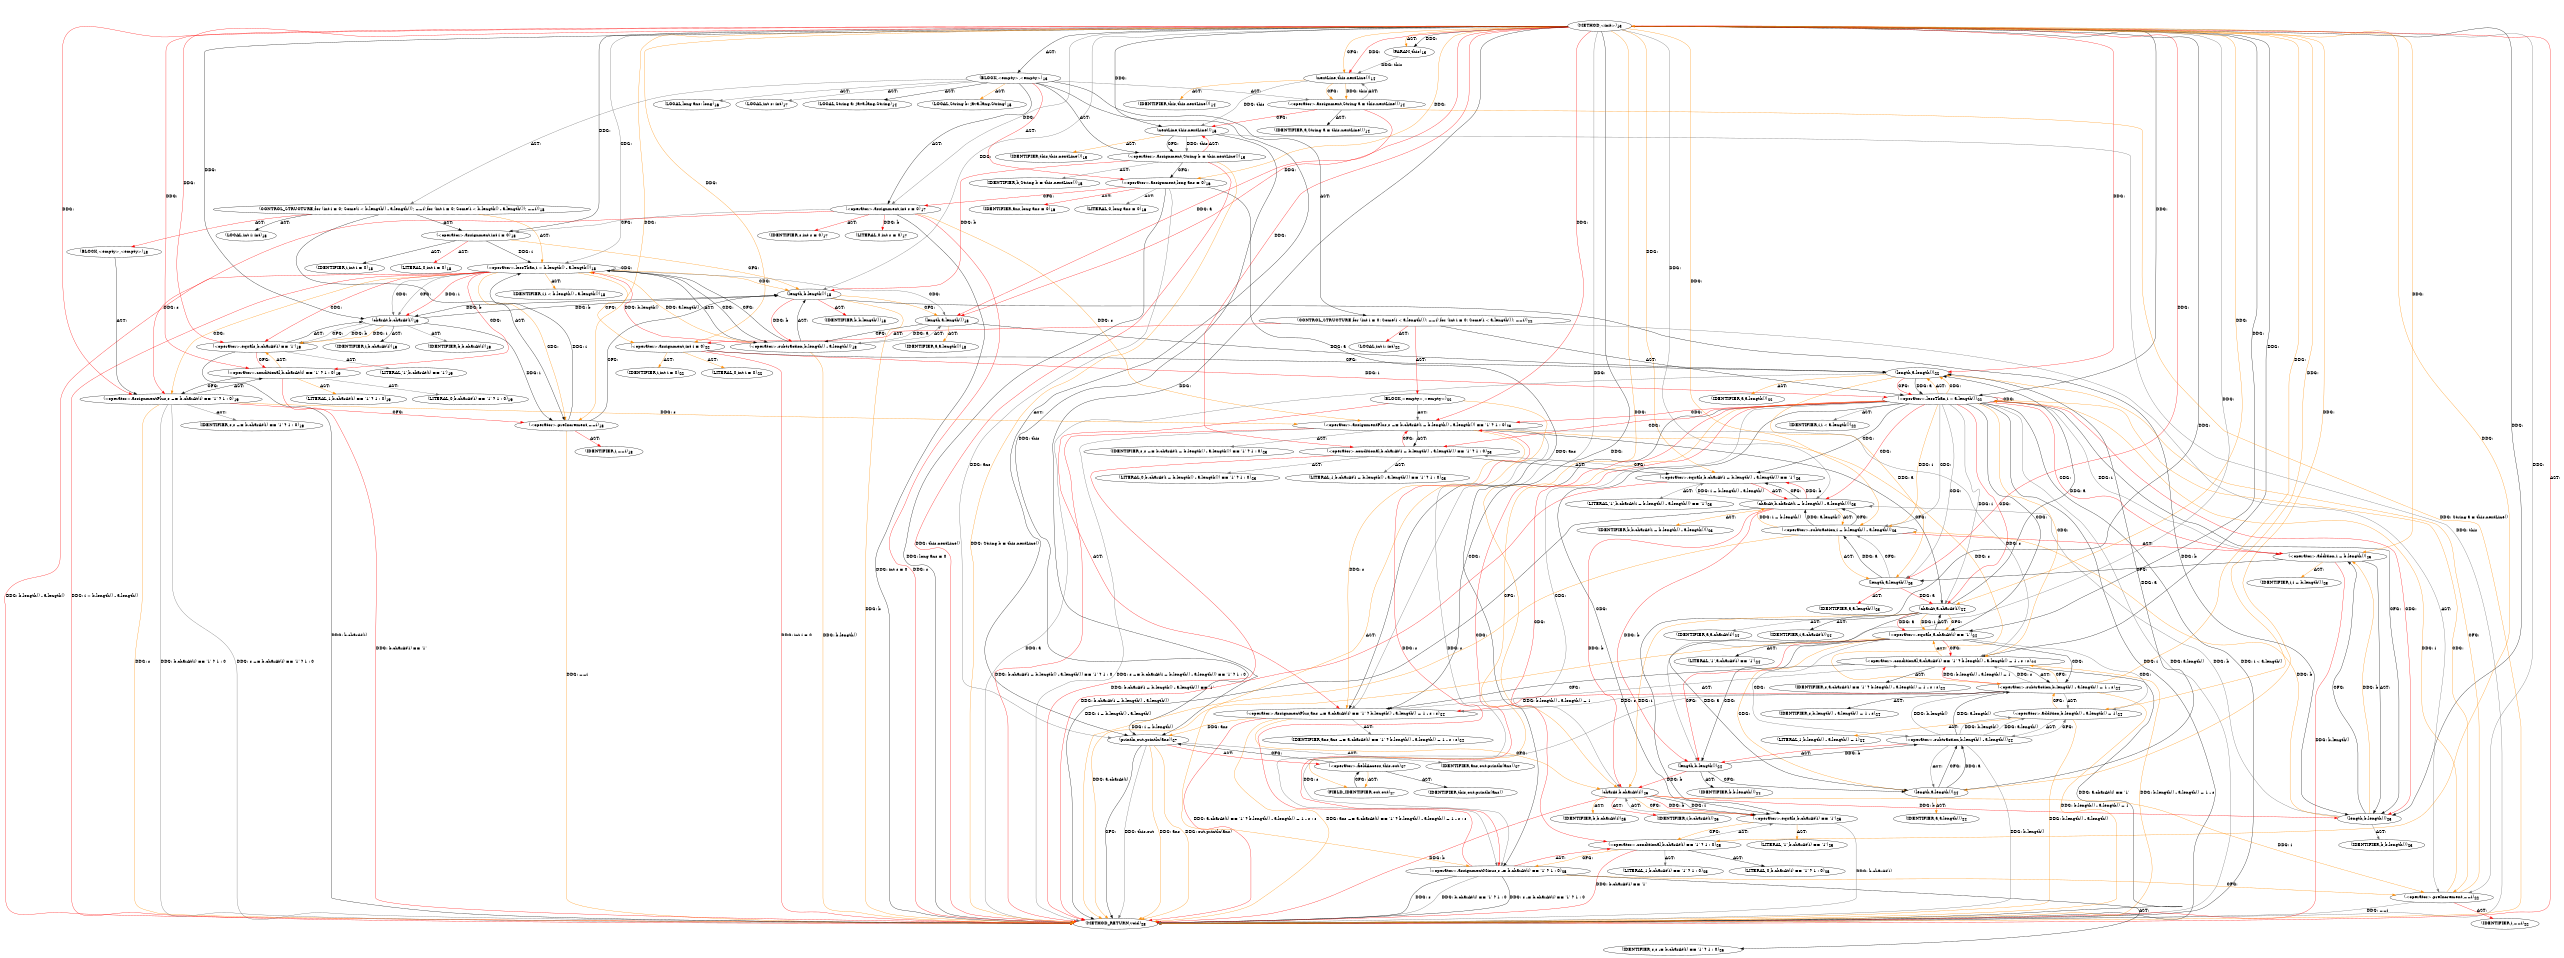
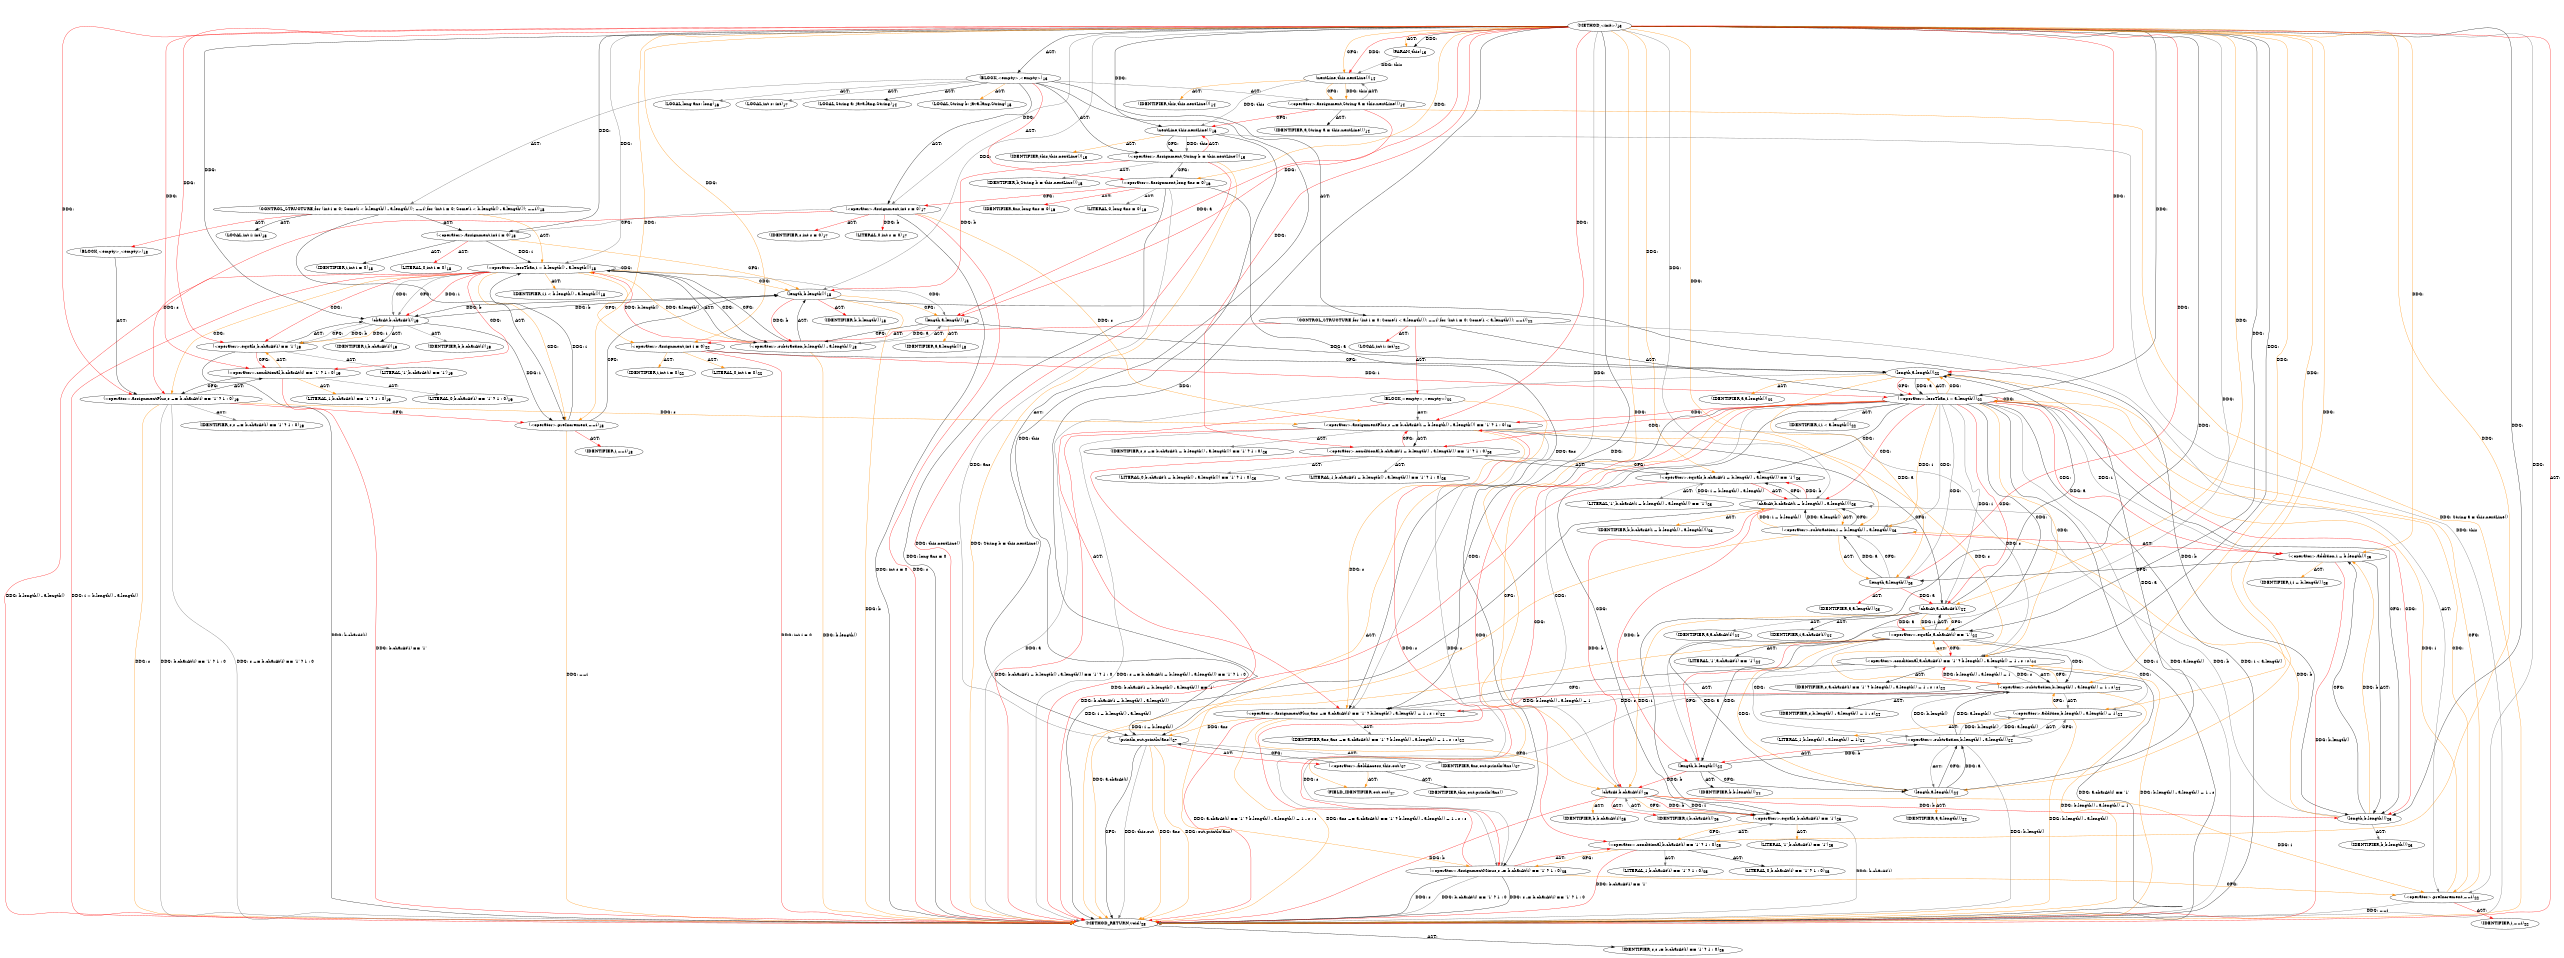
(2299, 80) -> (2287, 77)
(627, 144) -> (627, 144)
(1354, 780) -> none
(2053, 901) -> (1383, 936)
